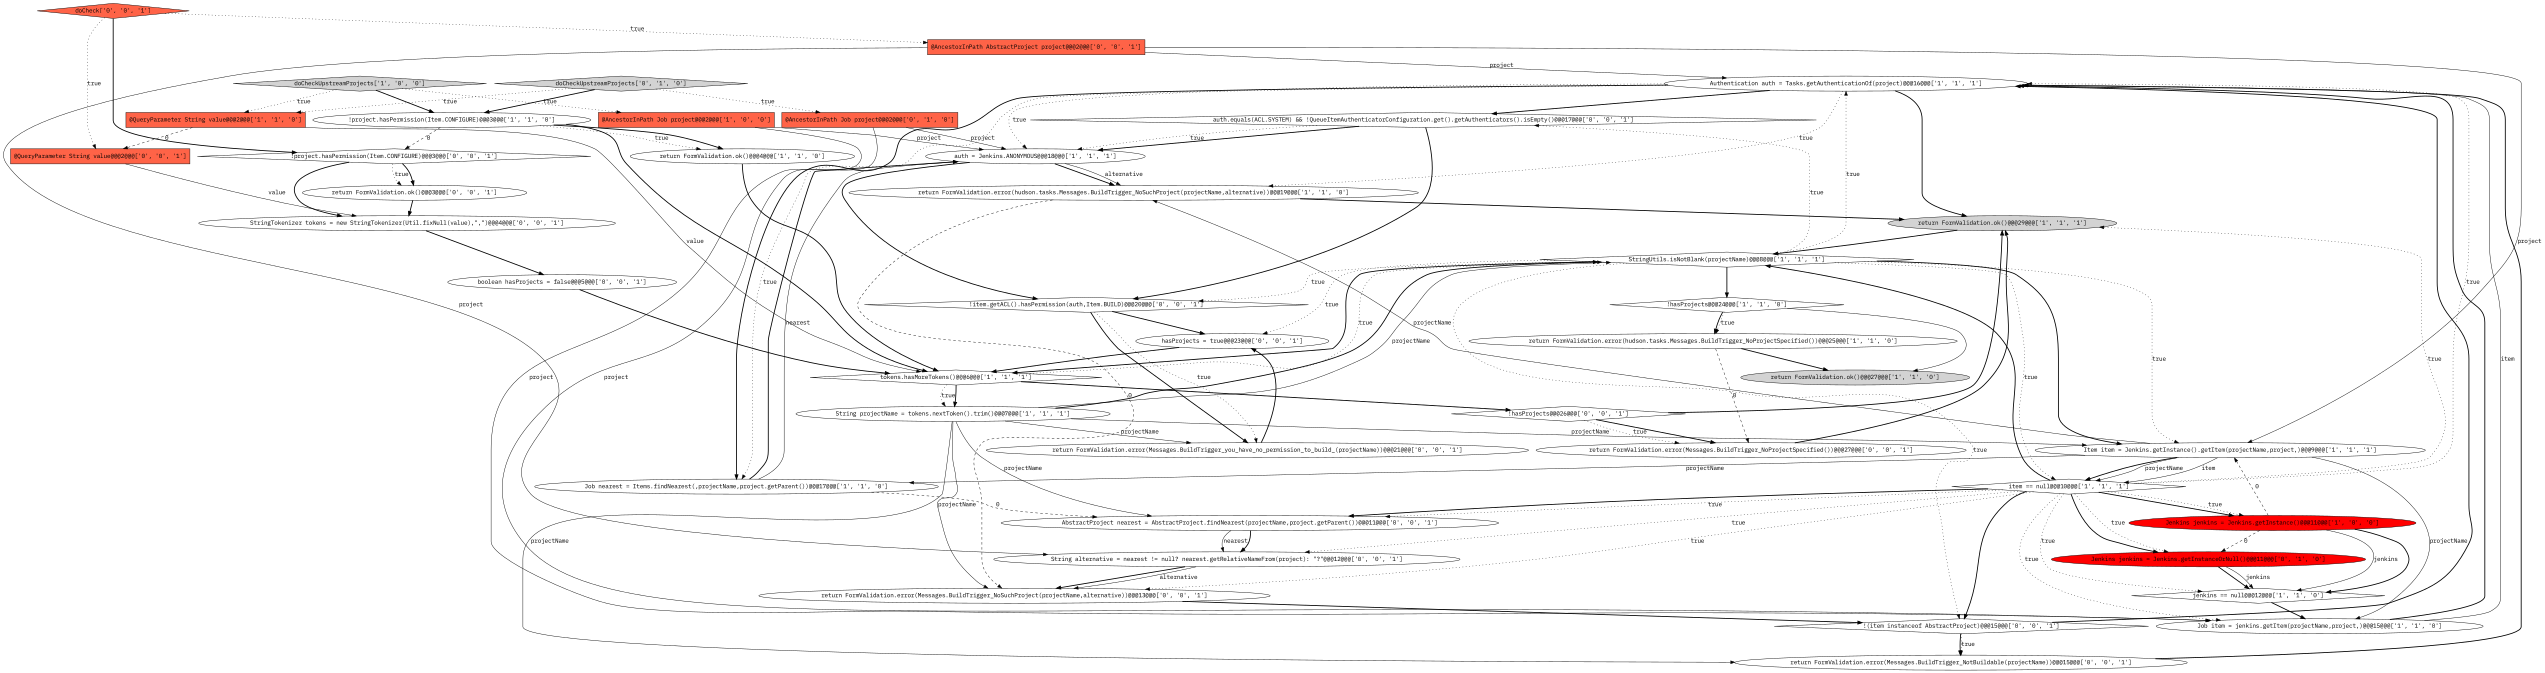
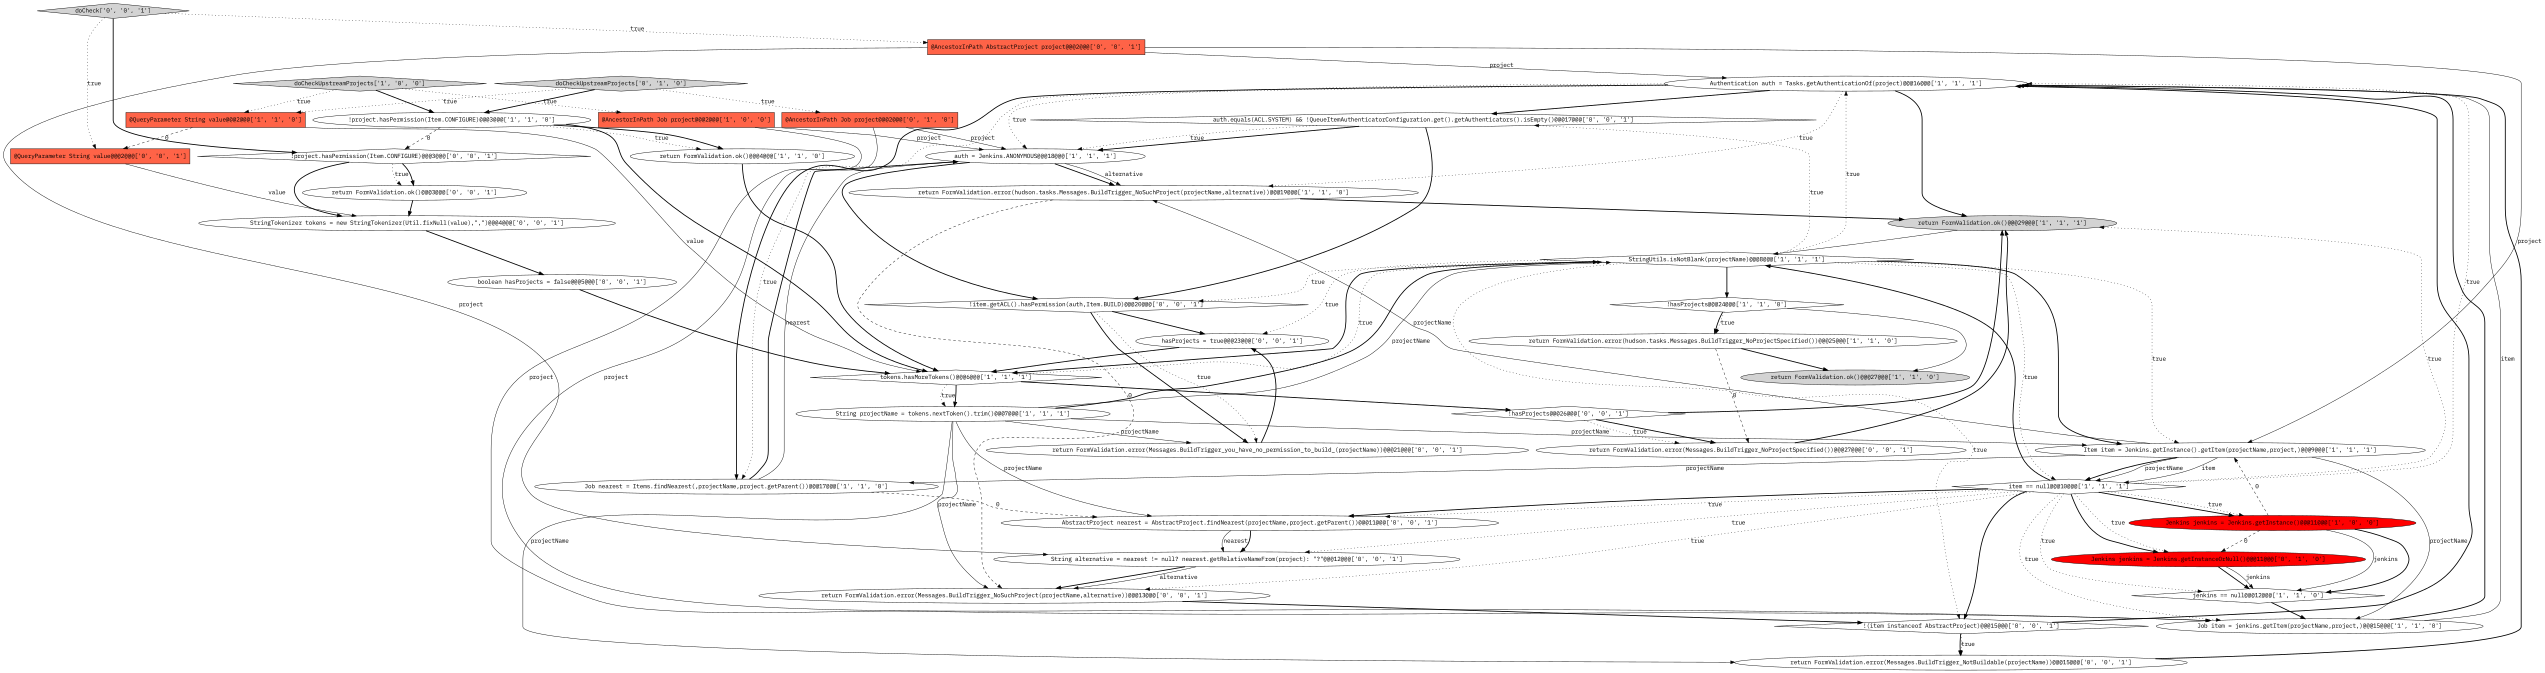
(113, 11) -> (113, 11)
(1868, 243) -> (1868, 243)
